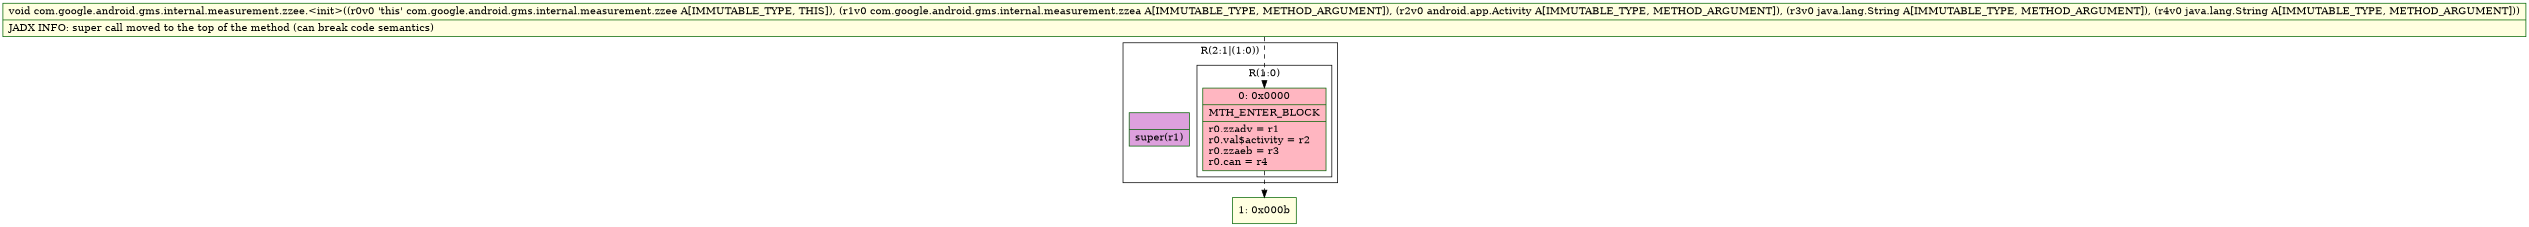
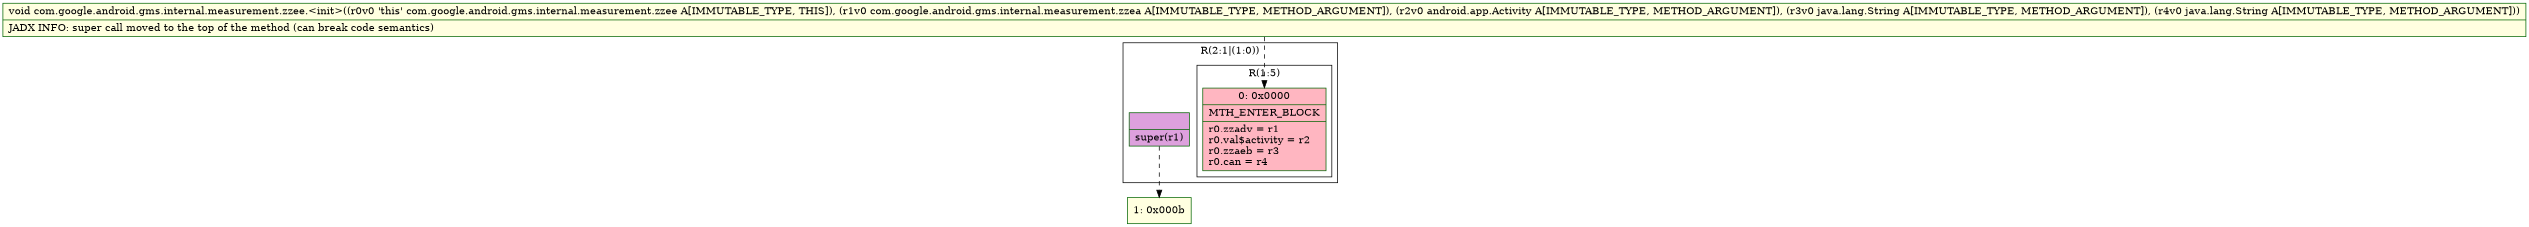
(1264, 74) -> (1264, 74)
(1264, 180) -> (1159, 168)
